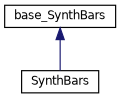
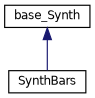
(60, 16) -> (47, 16)
